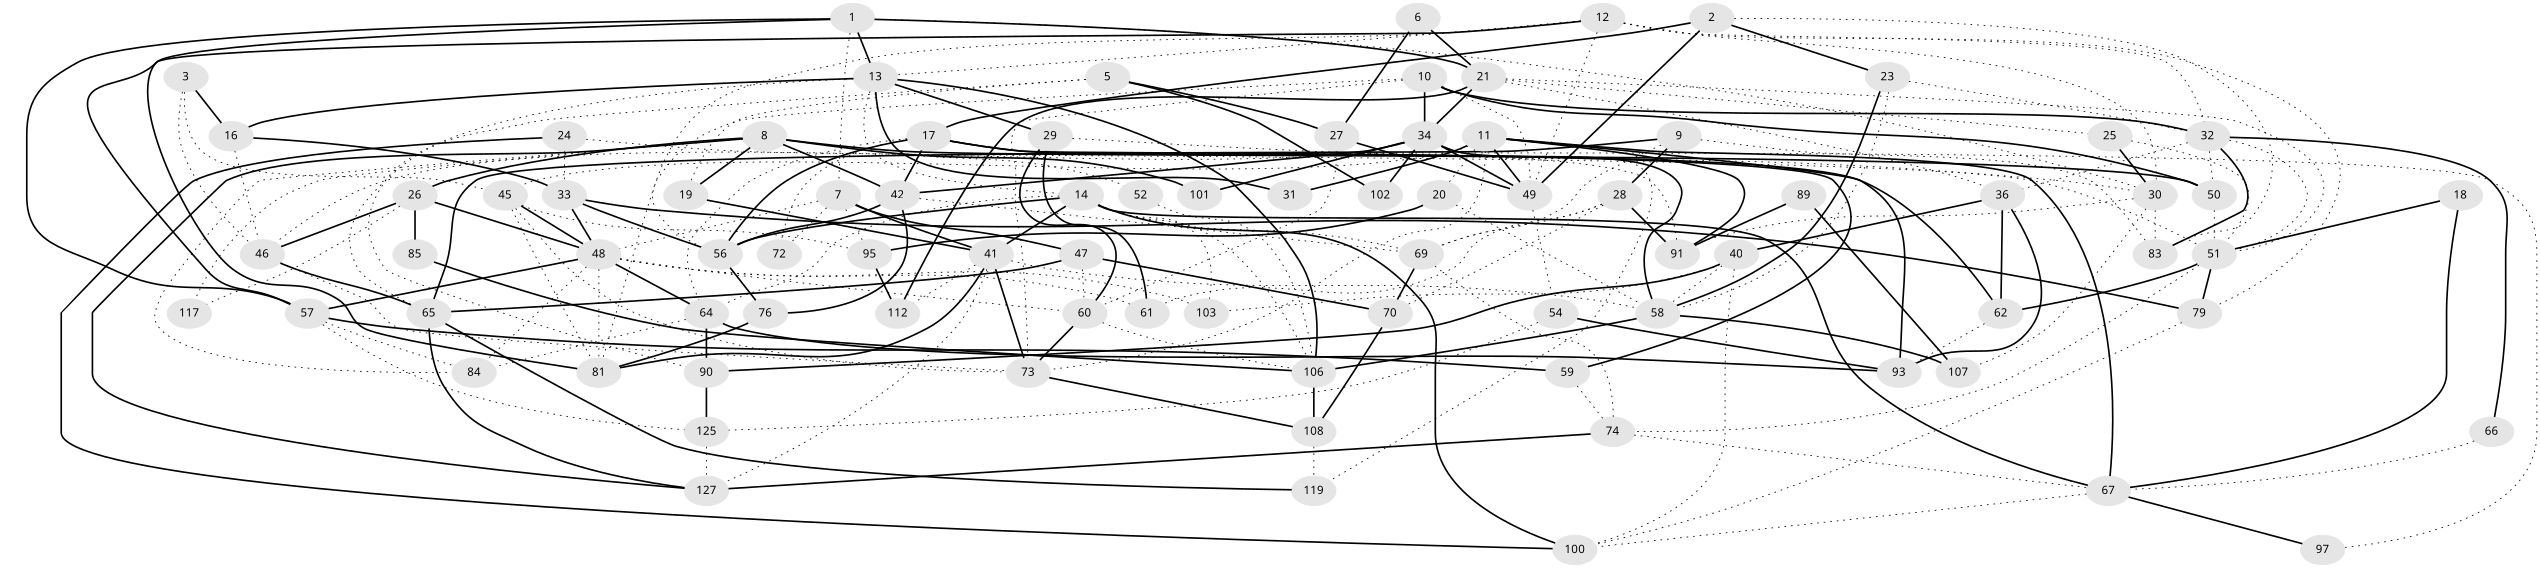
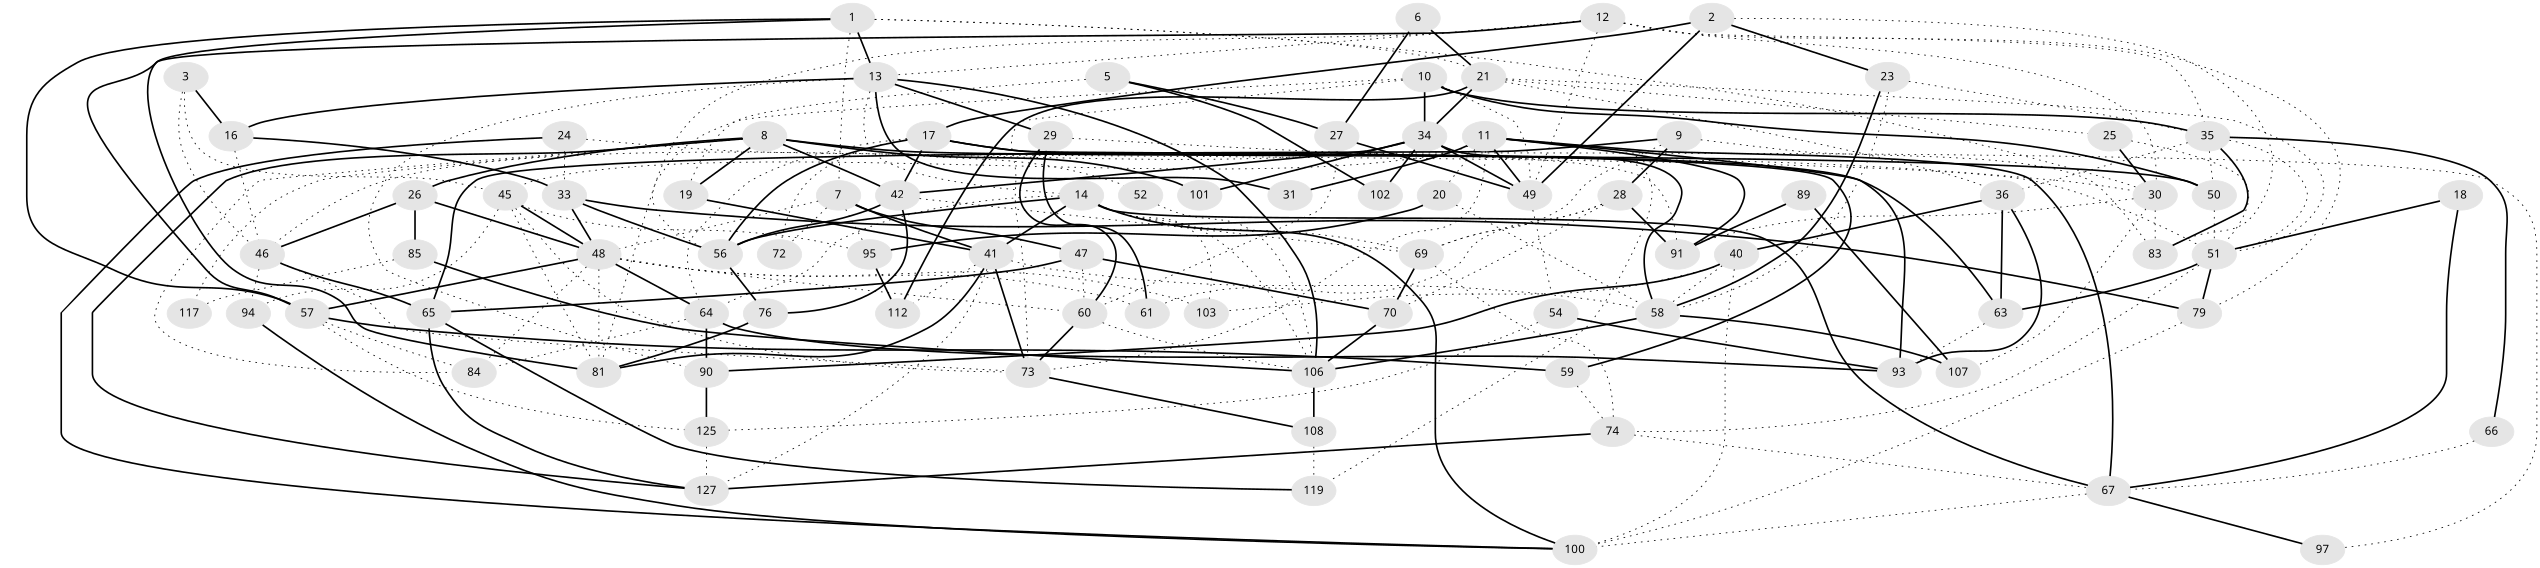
(1172, 32) -> (1172, 32)
(646, 111) -> none
(2208, 136) -> (2208, 136)
(307, 262) -> (300, 280)
none -> (248, 314)
(2001, 314) -> (2001, 314)
(1353, 373) -> (1352, 343)
